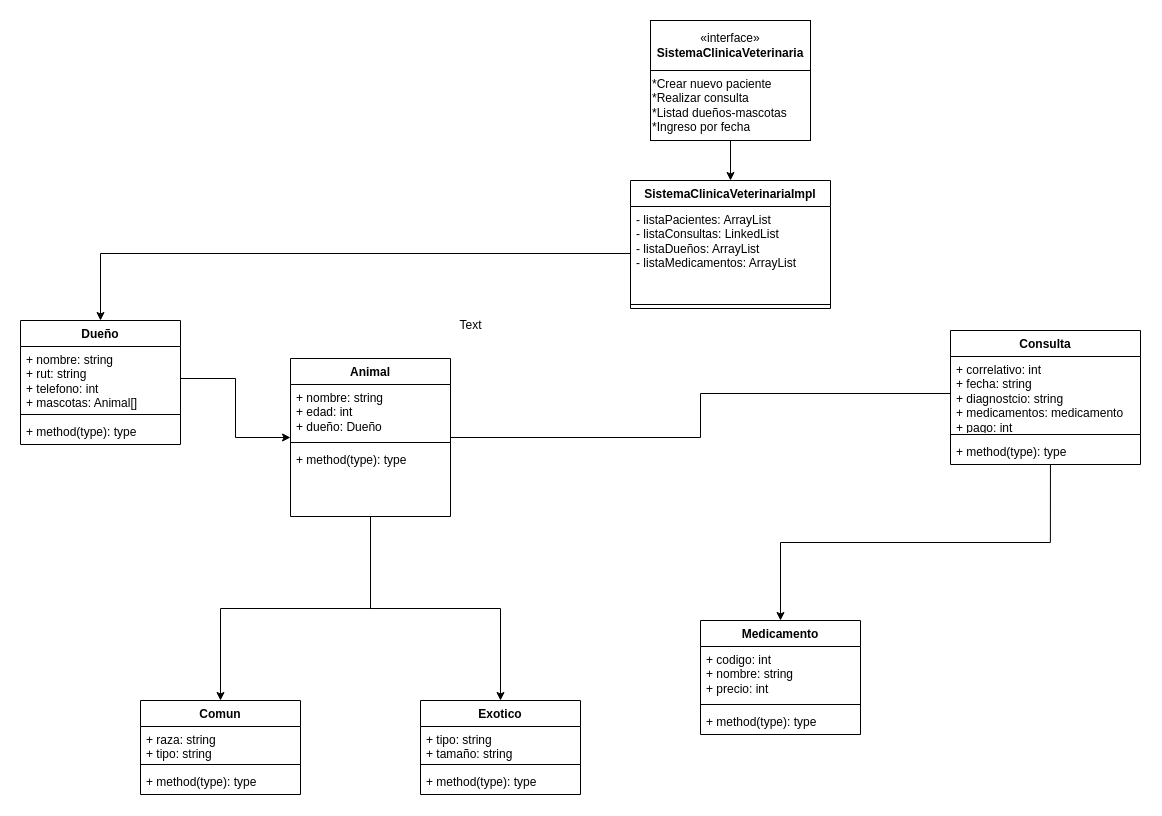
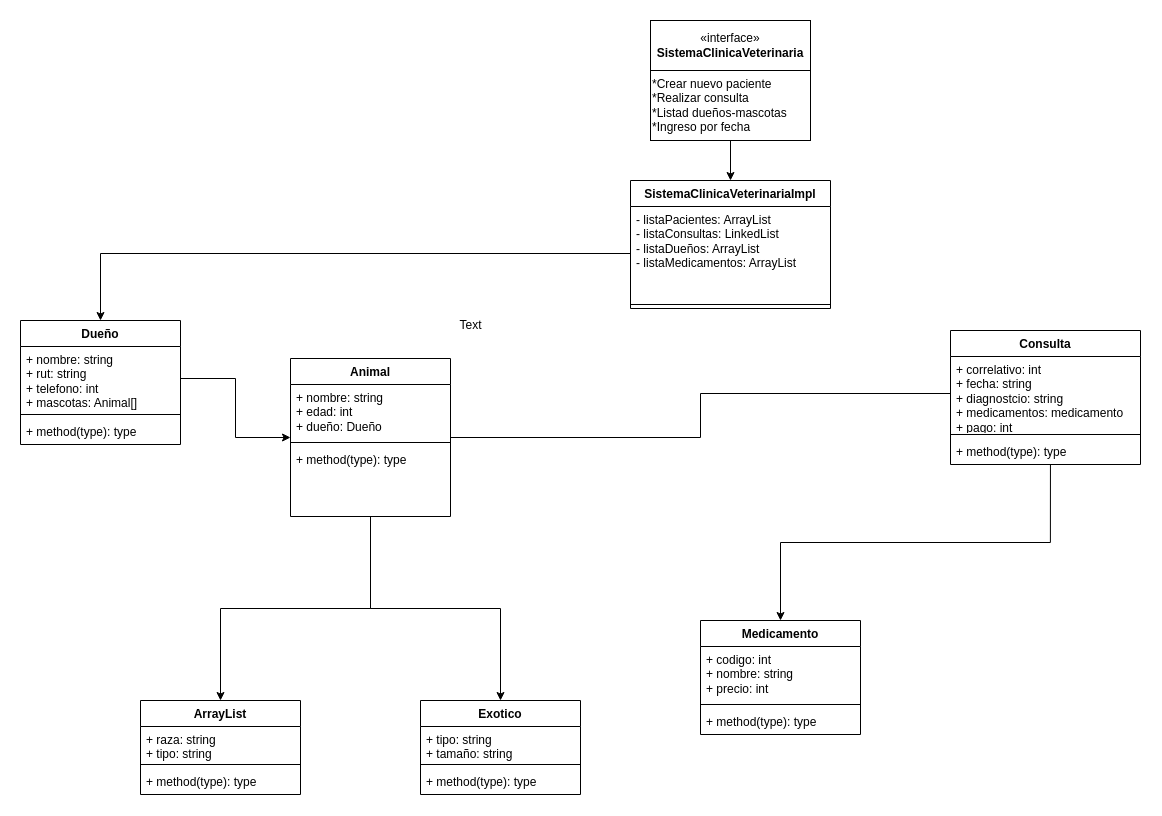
(221, 715) -> (221, 715)
